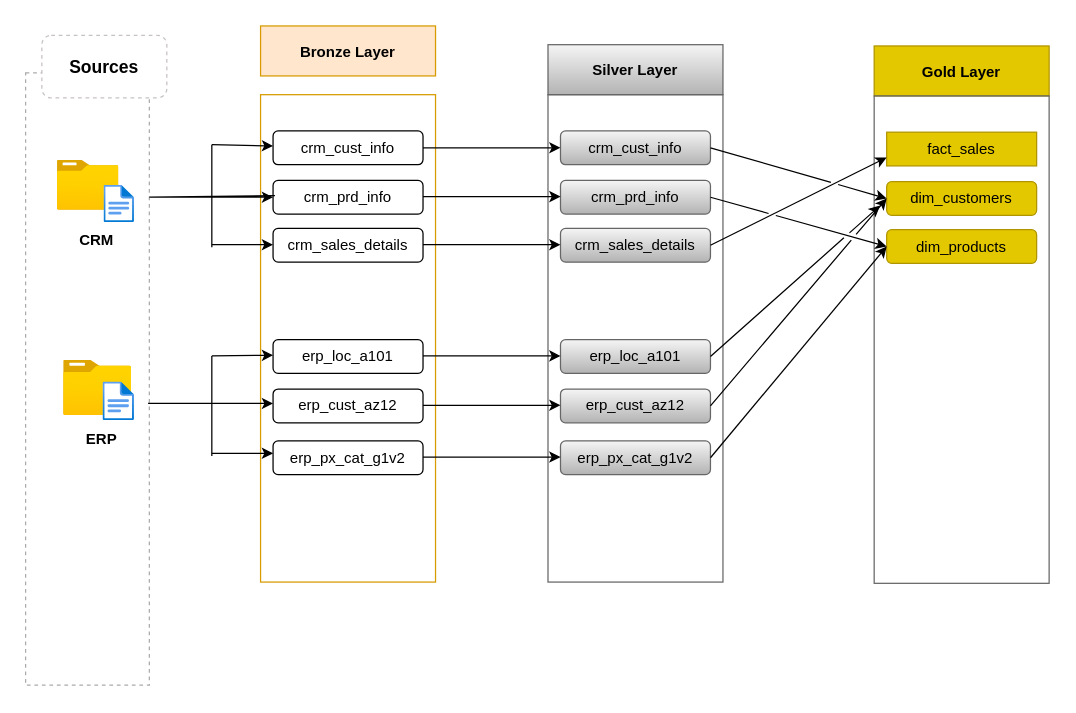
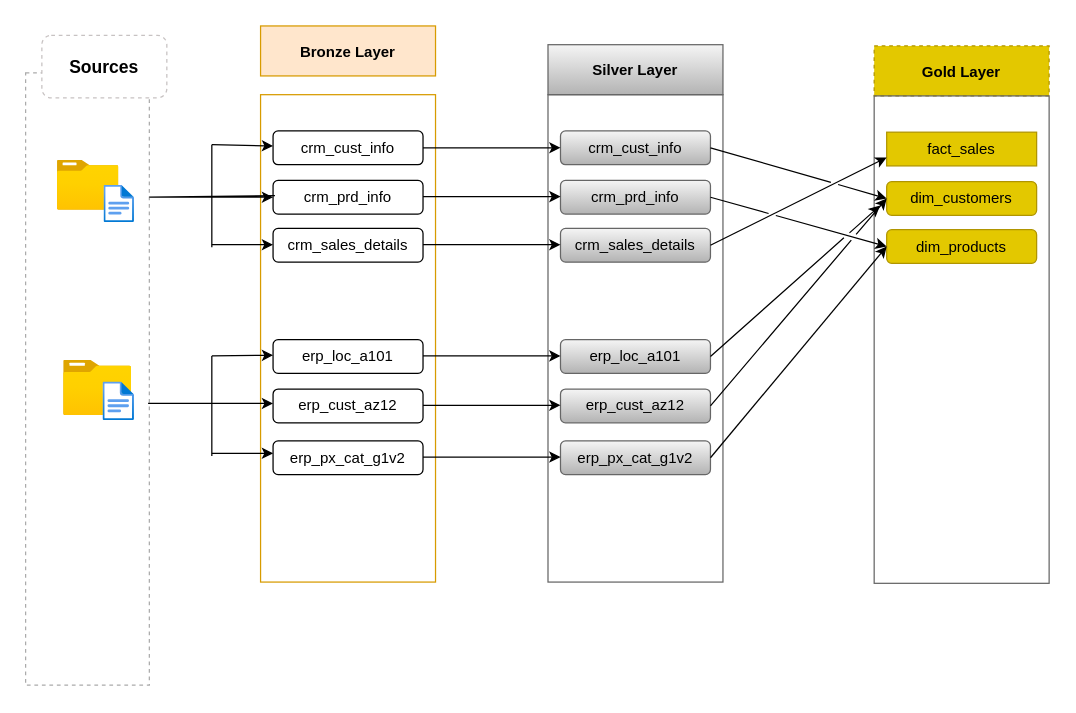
(962, 71) -> (962, 71)
(96, 241) -> none
(101, 439) -> none
